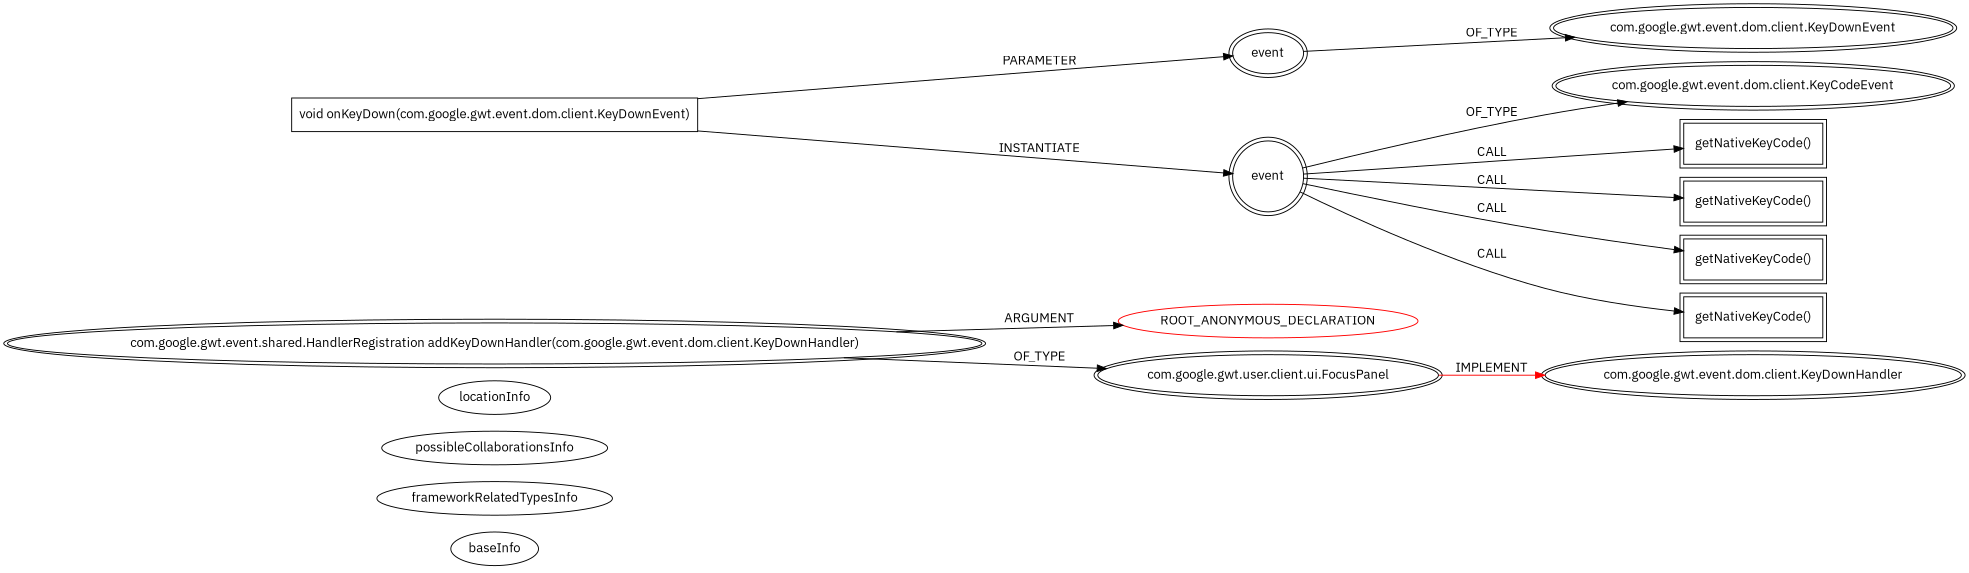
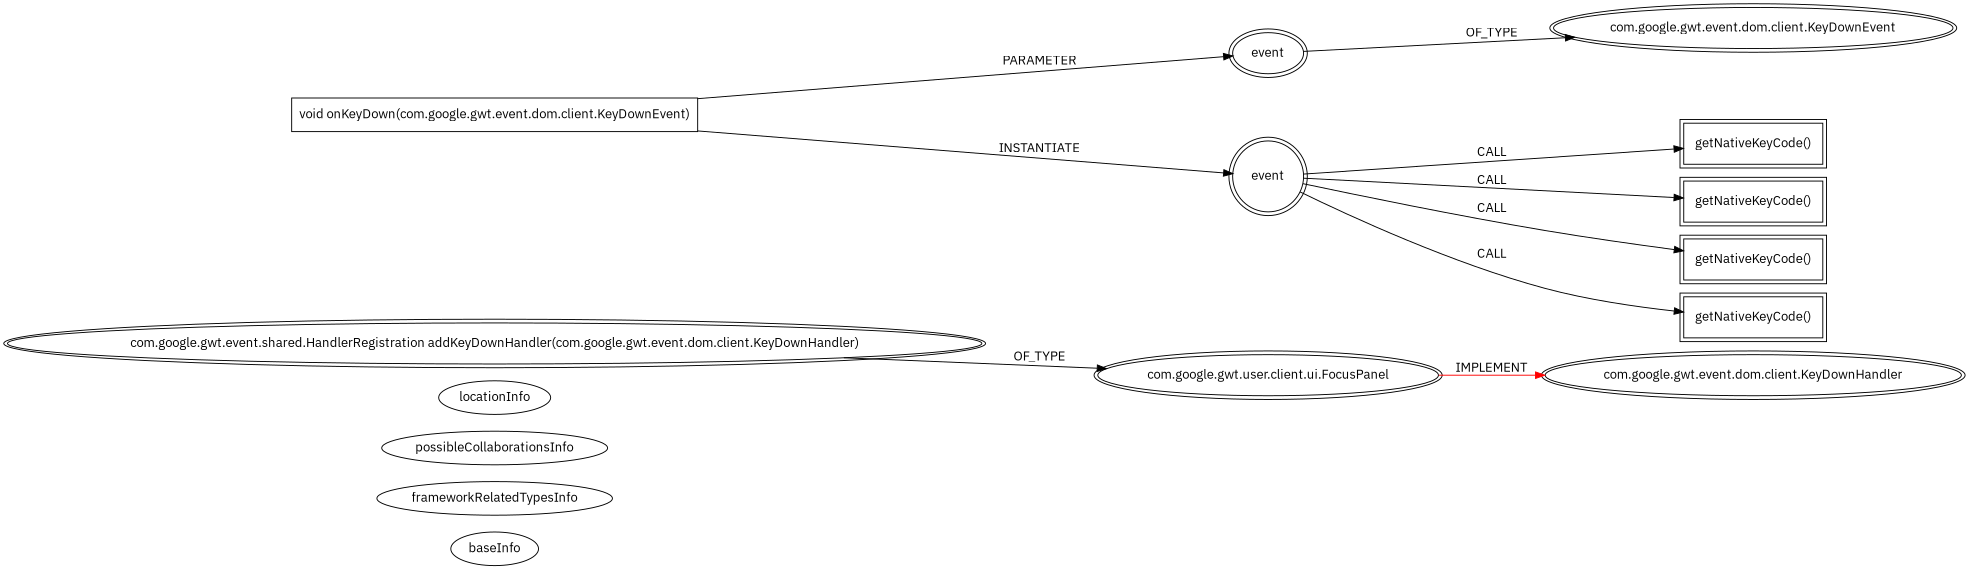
(1753, 86) -> none
(1268, 321) -> none
